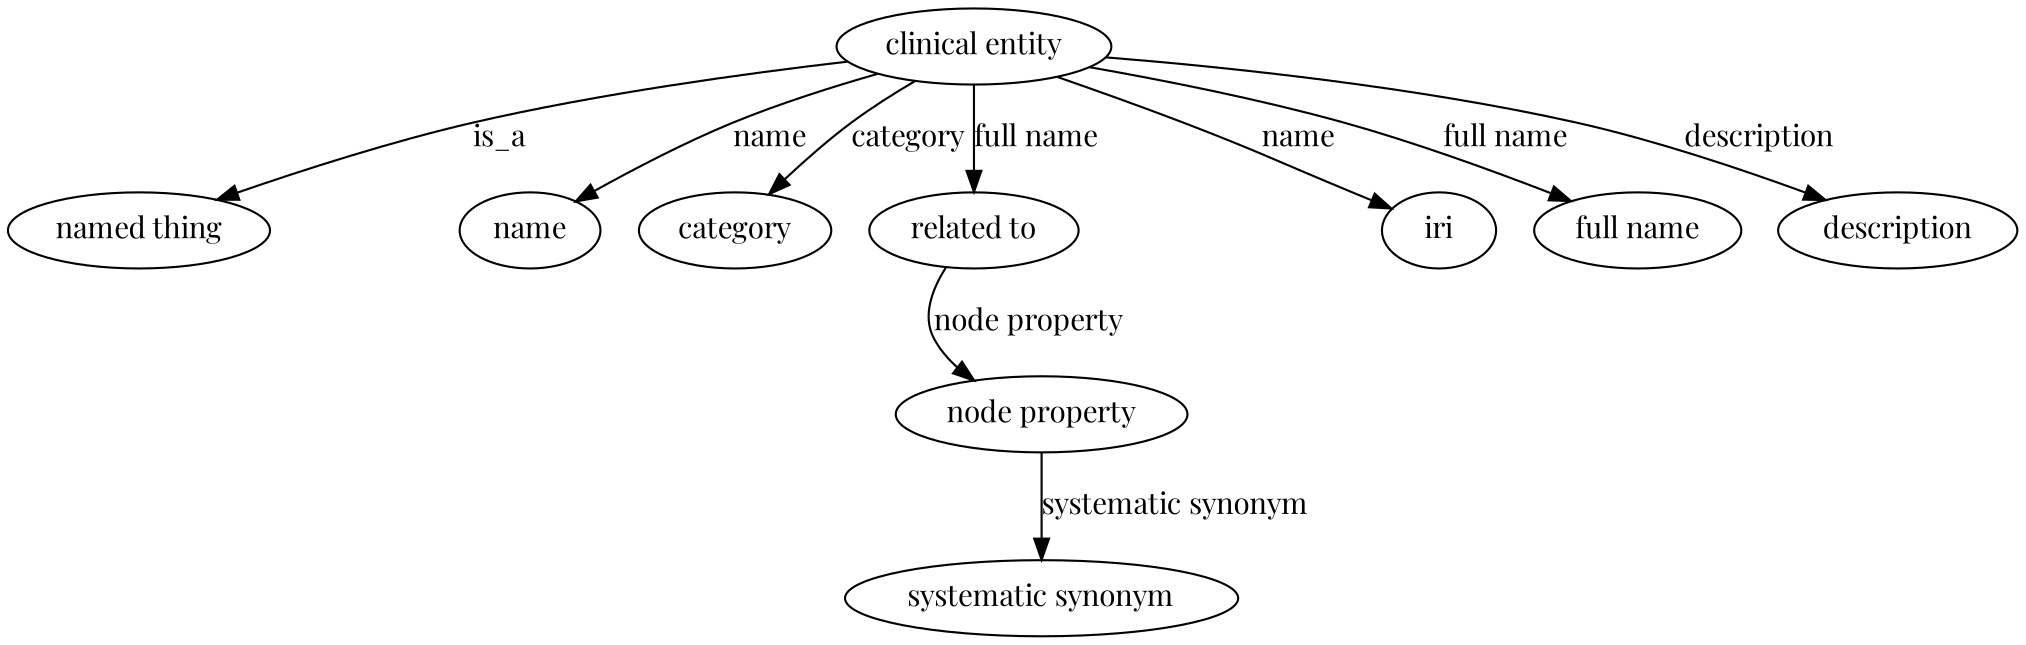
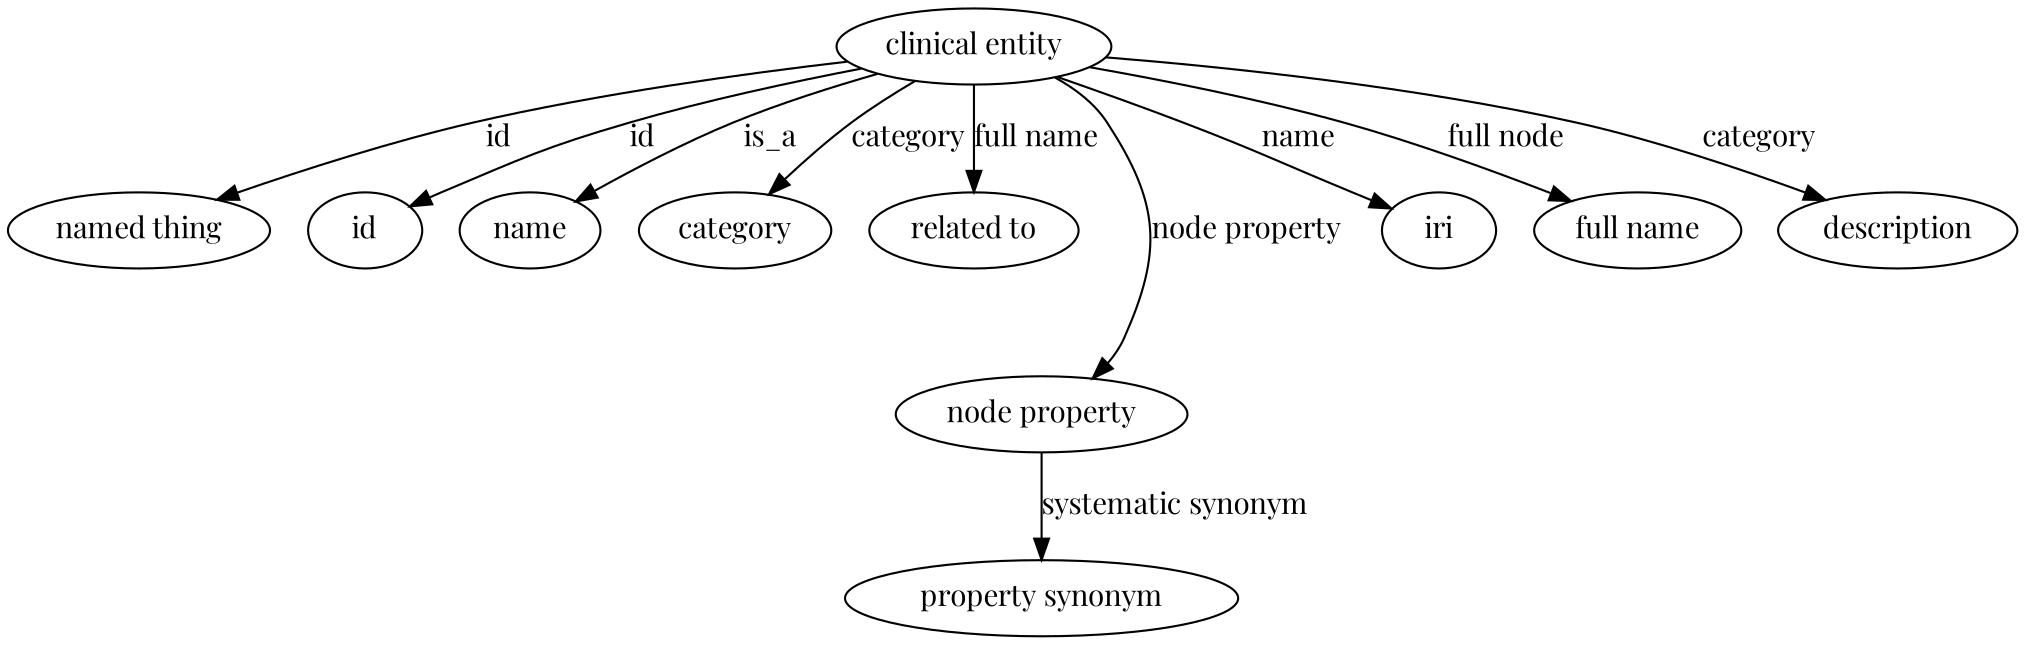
(499, 138) -> (499, 138)
(770, 138) -> (770, 138)
(1506, 138) -> (1506, 138)
(1759, 138) -> (1759, 138)
none -> (365, 230)
(929, 320) -> (1147, 208)
(1042, 598) -> (1042, 598)
